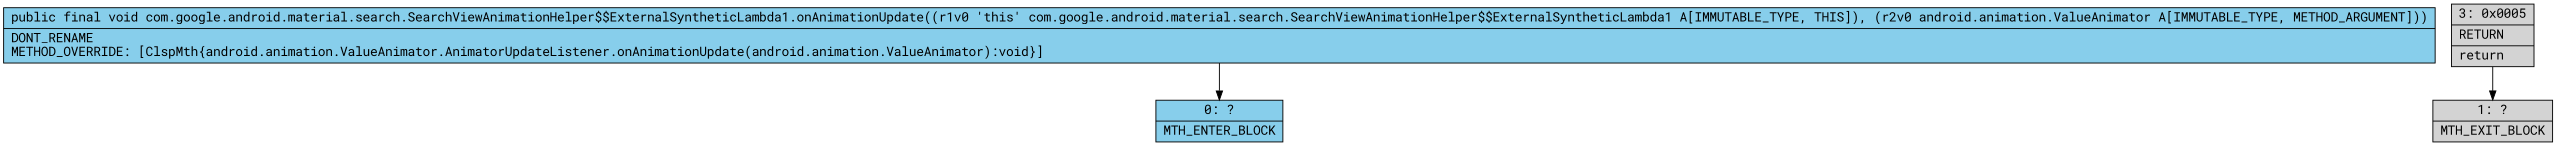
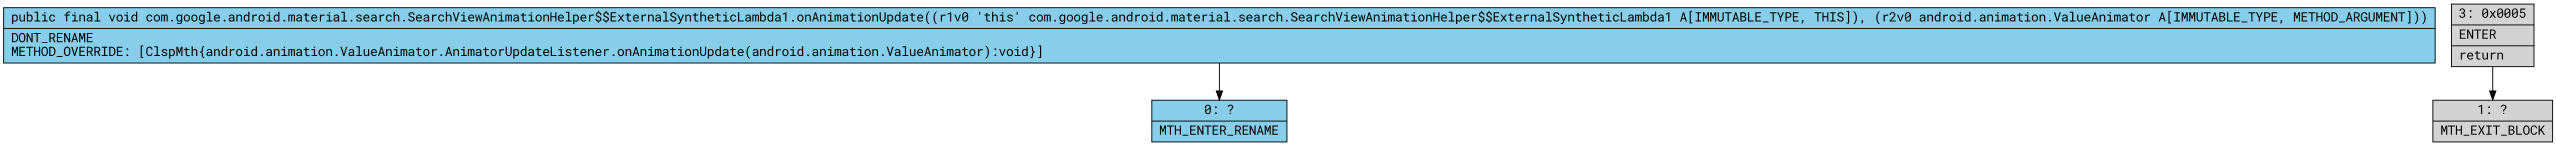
(2481, 35) -> (2478, 35)
(1219, 131) -> (1219, 131)
